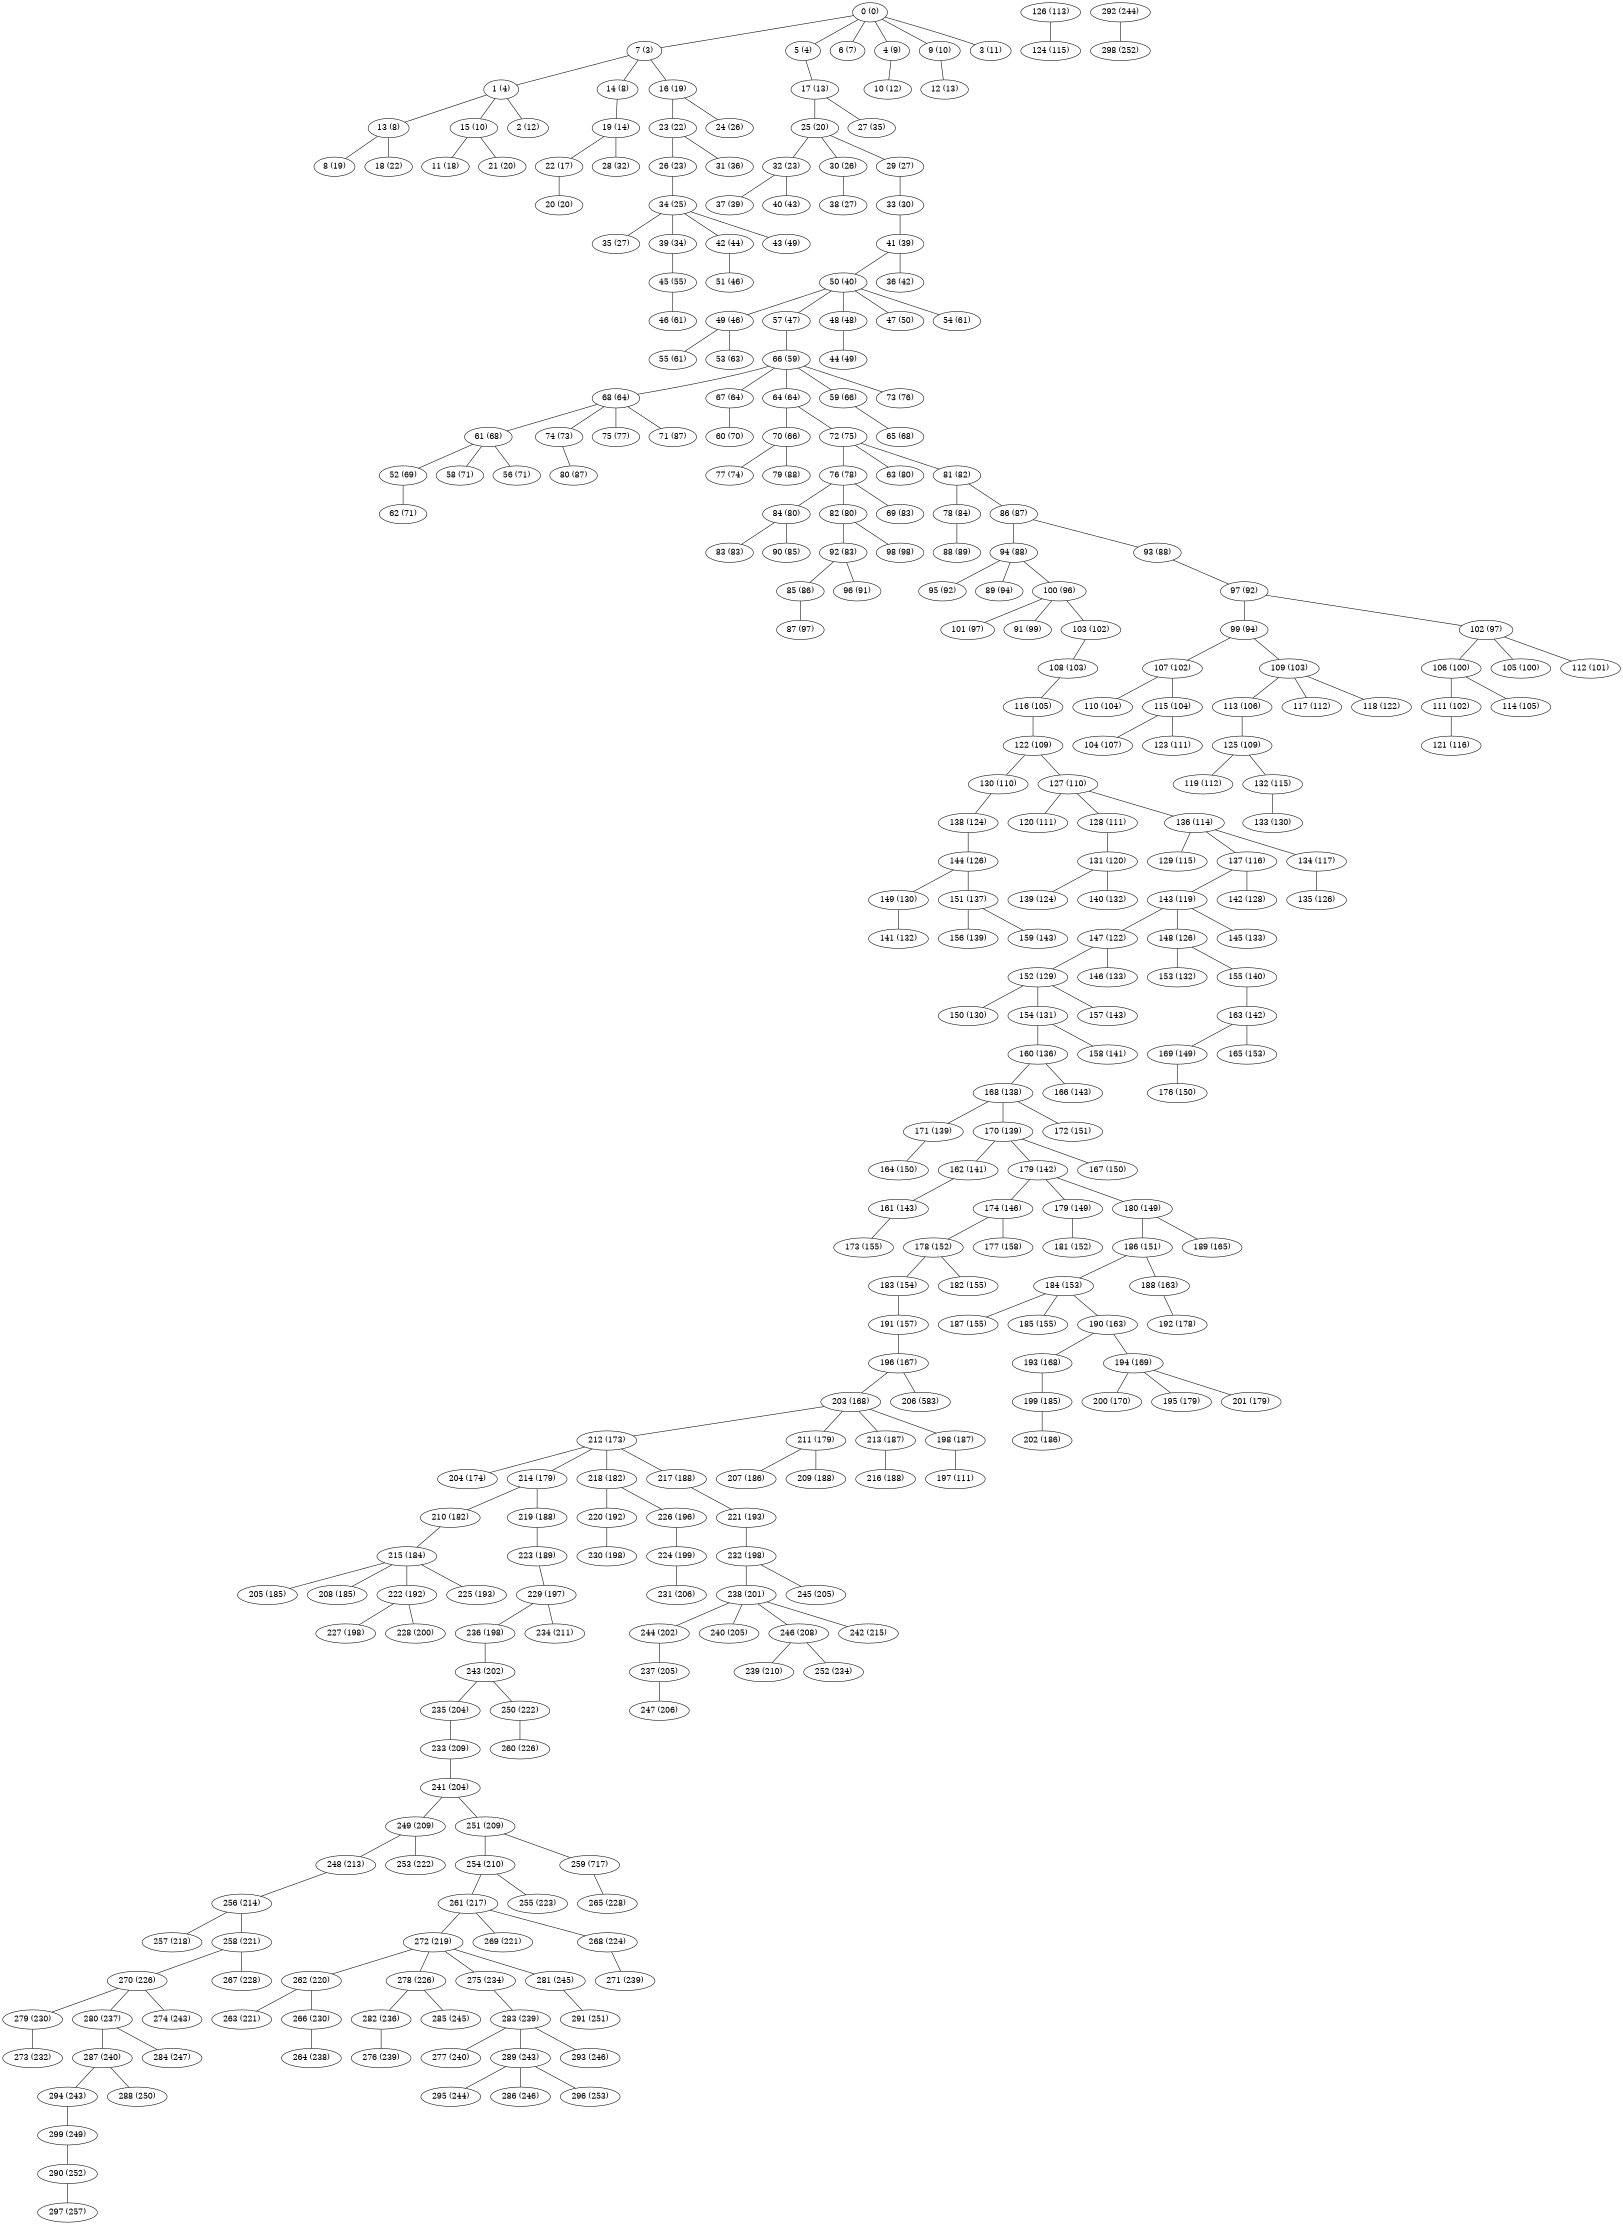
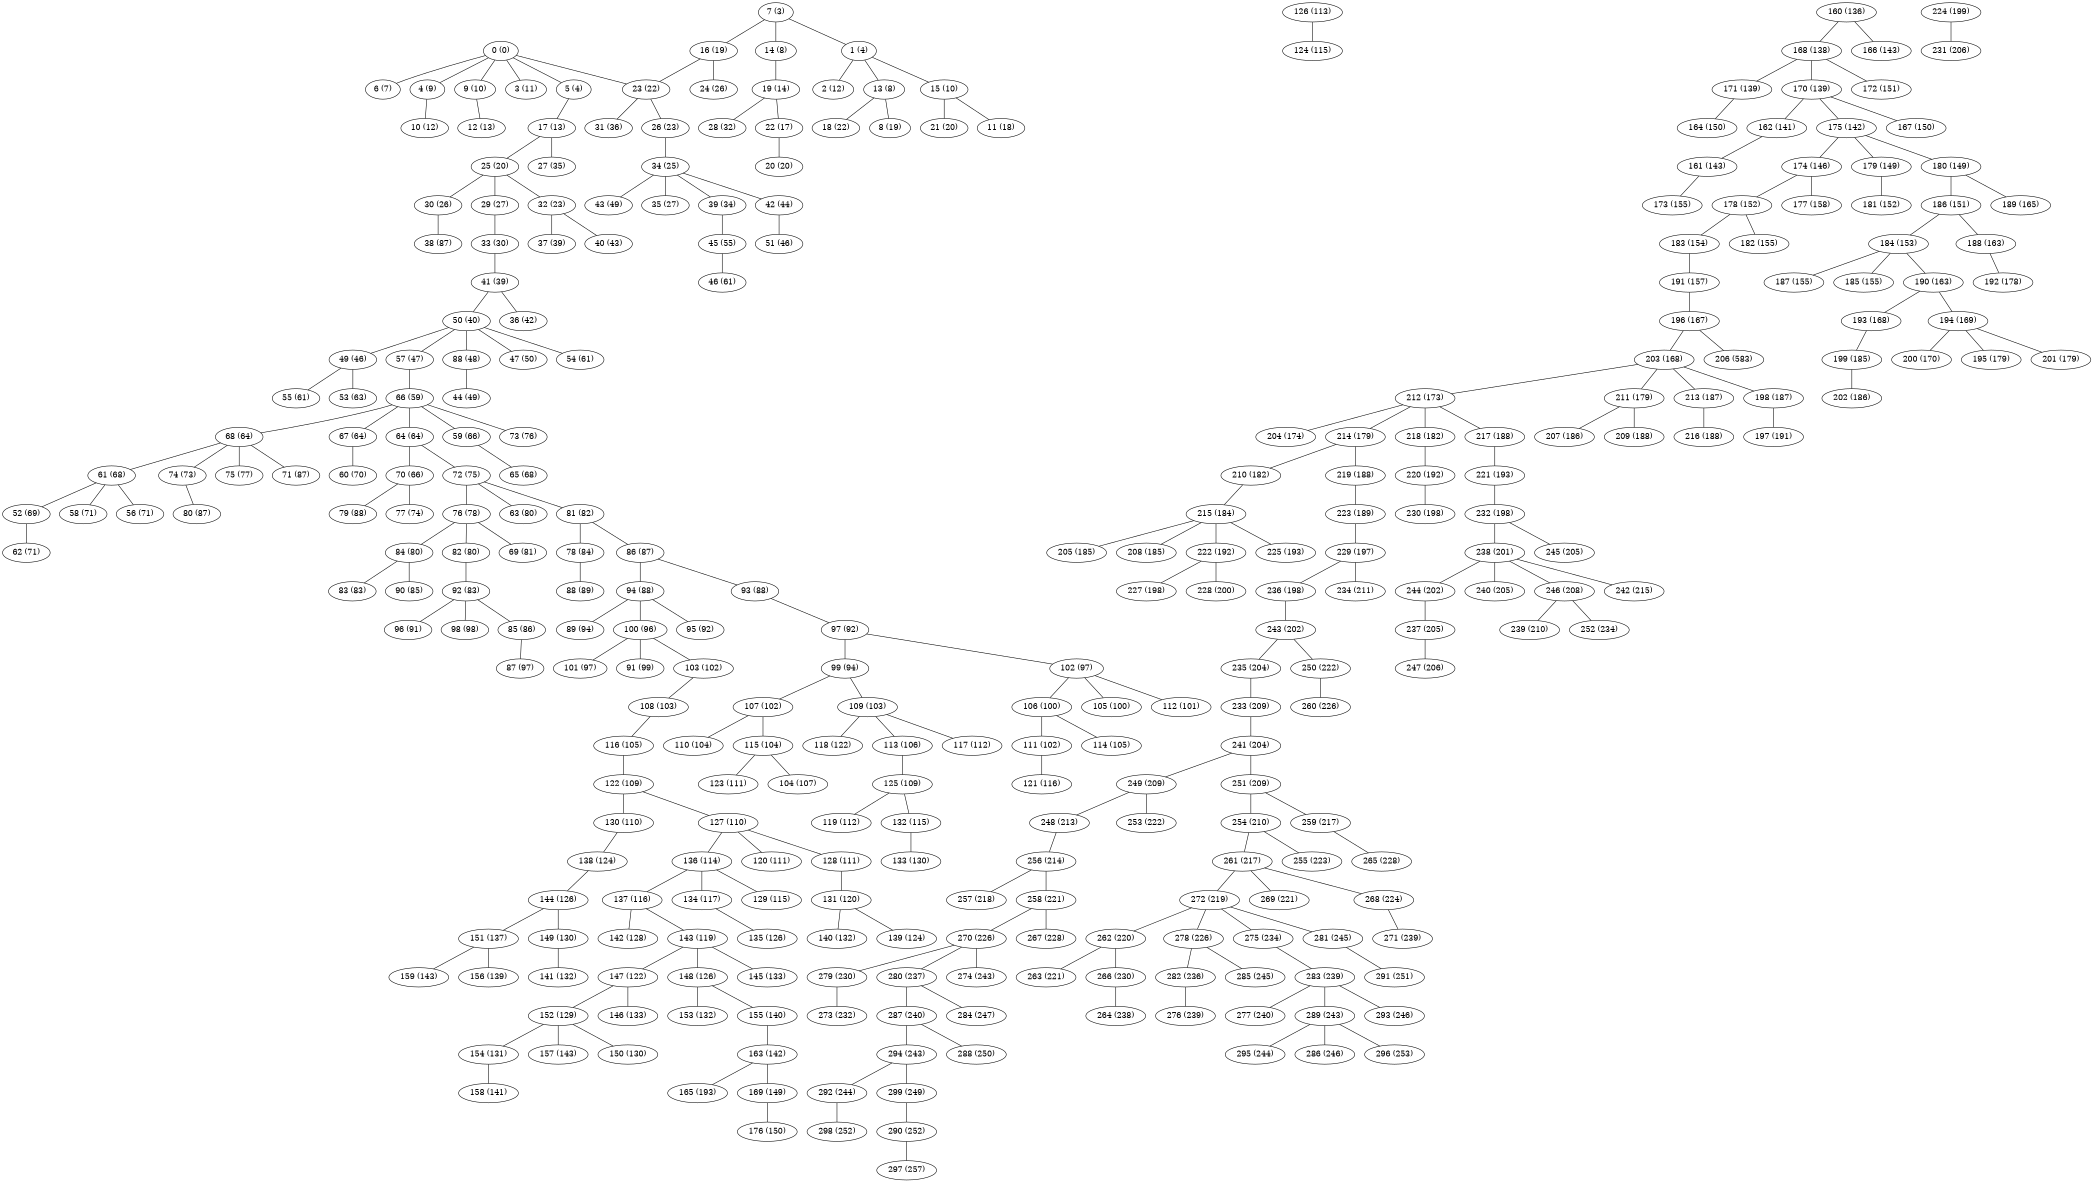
(757, 32) -> (571, 70)
(843, 205) -> (438, 244)
(843, 321) -> (467, 360)
(900, 514) -> (523, 553)
(872, 533) -> (465, 611)
(1038, 1035) -> none
(1247, 1055) -> (698, 1093)
none -> (872, 1074)
(1038, 1170) -> (1846, 128)
(955, 1479) -> (1774, 437)
(677, 1518) -> none
(590, 1865) -> (1321, 823)
